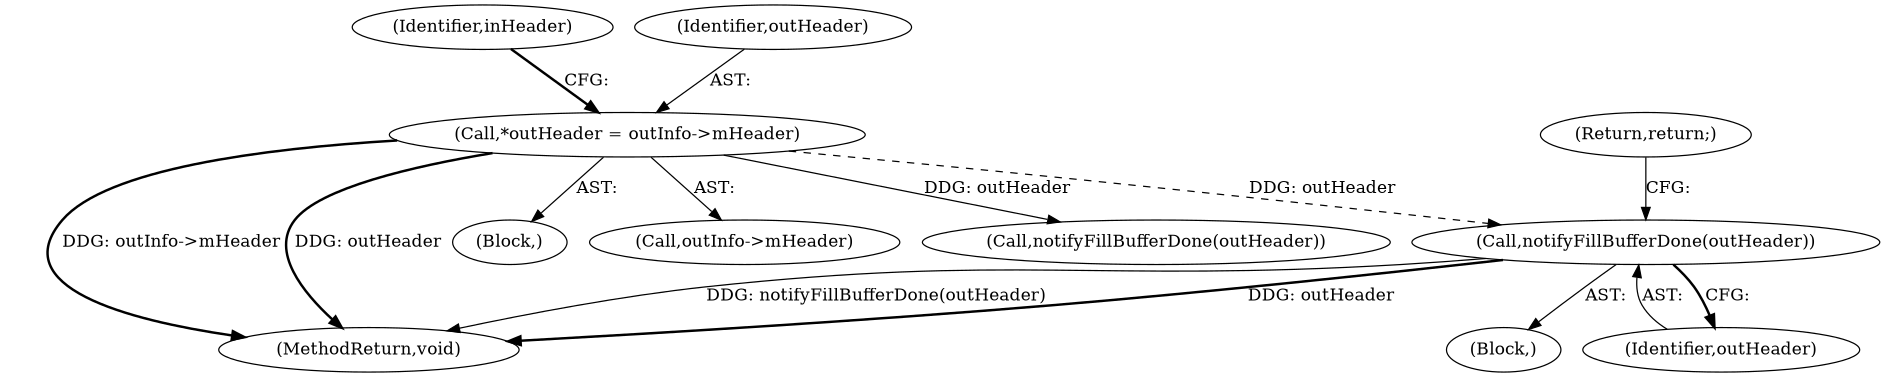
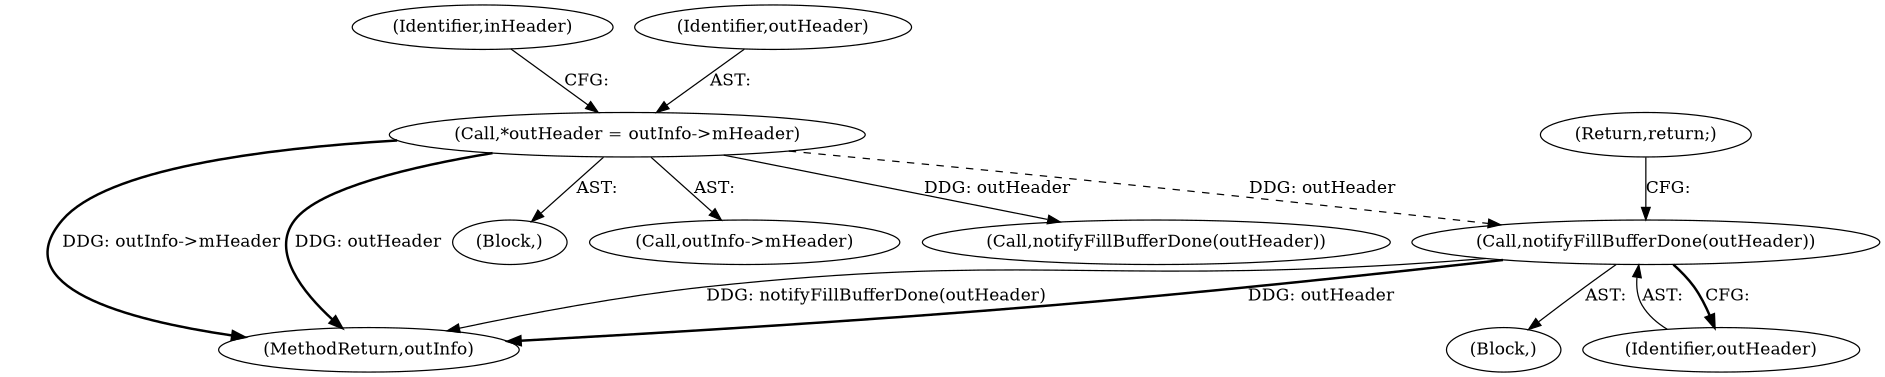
(549, 77) -> (549, 77)
(369, 350) -> (369, 350)
